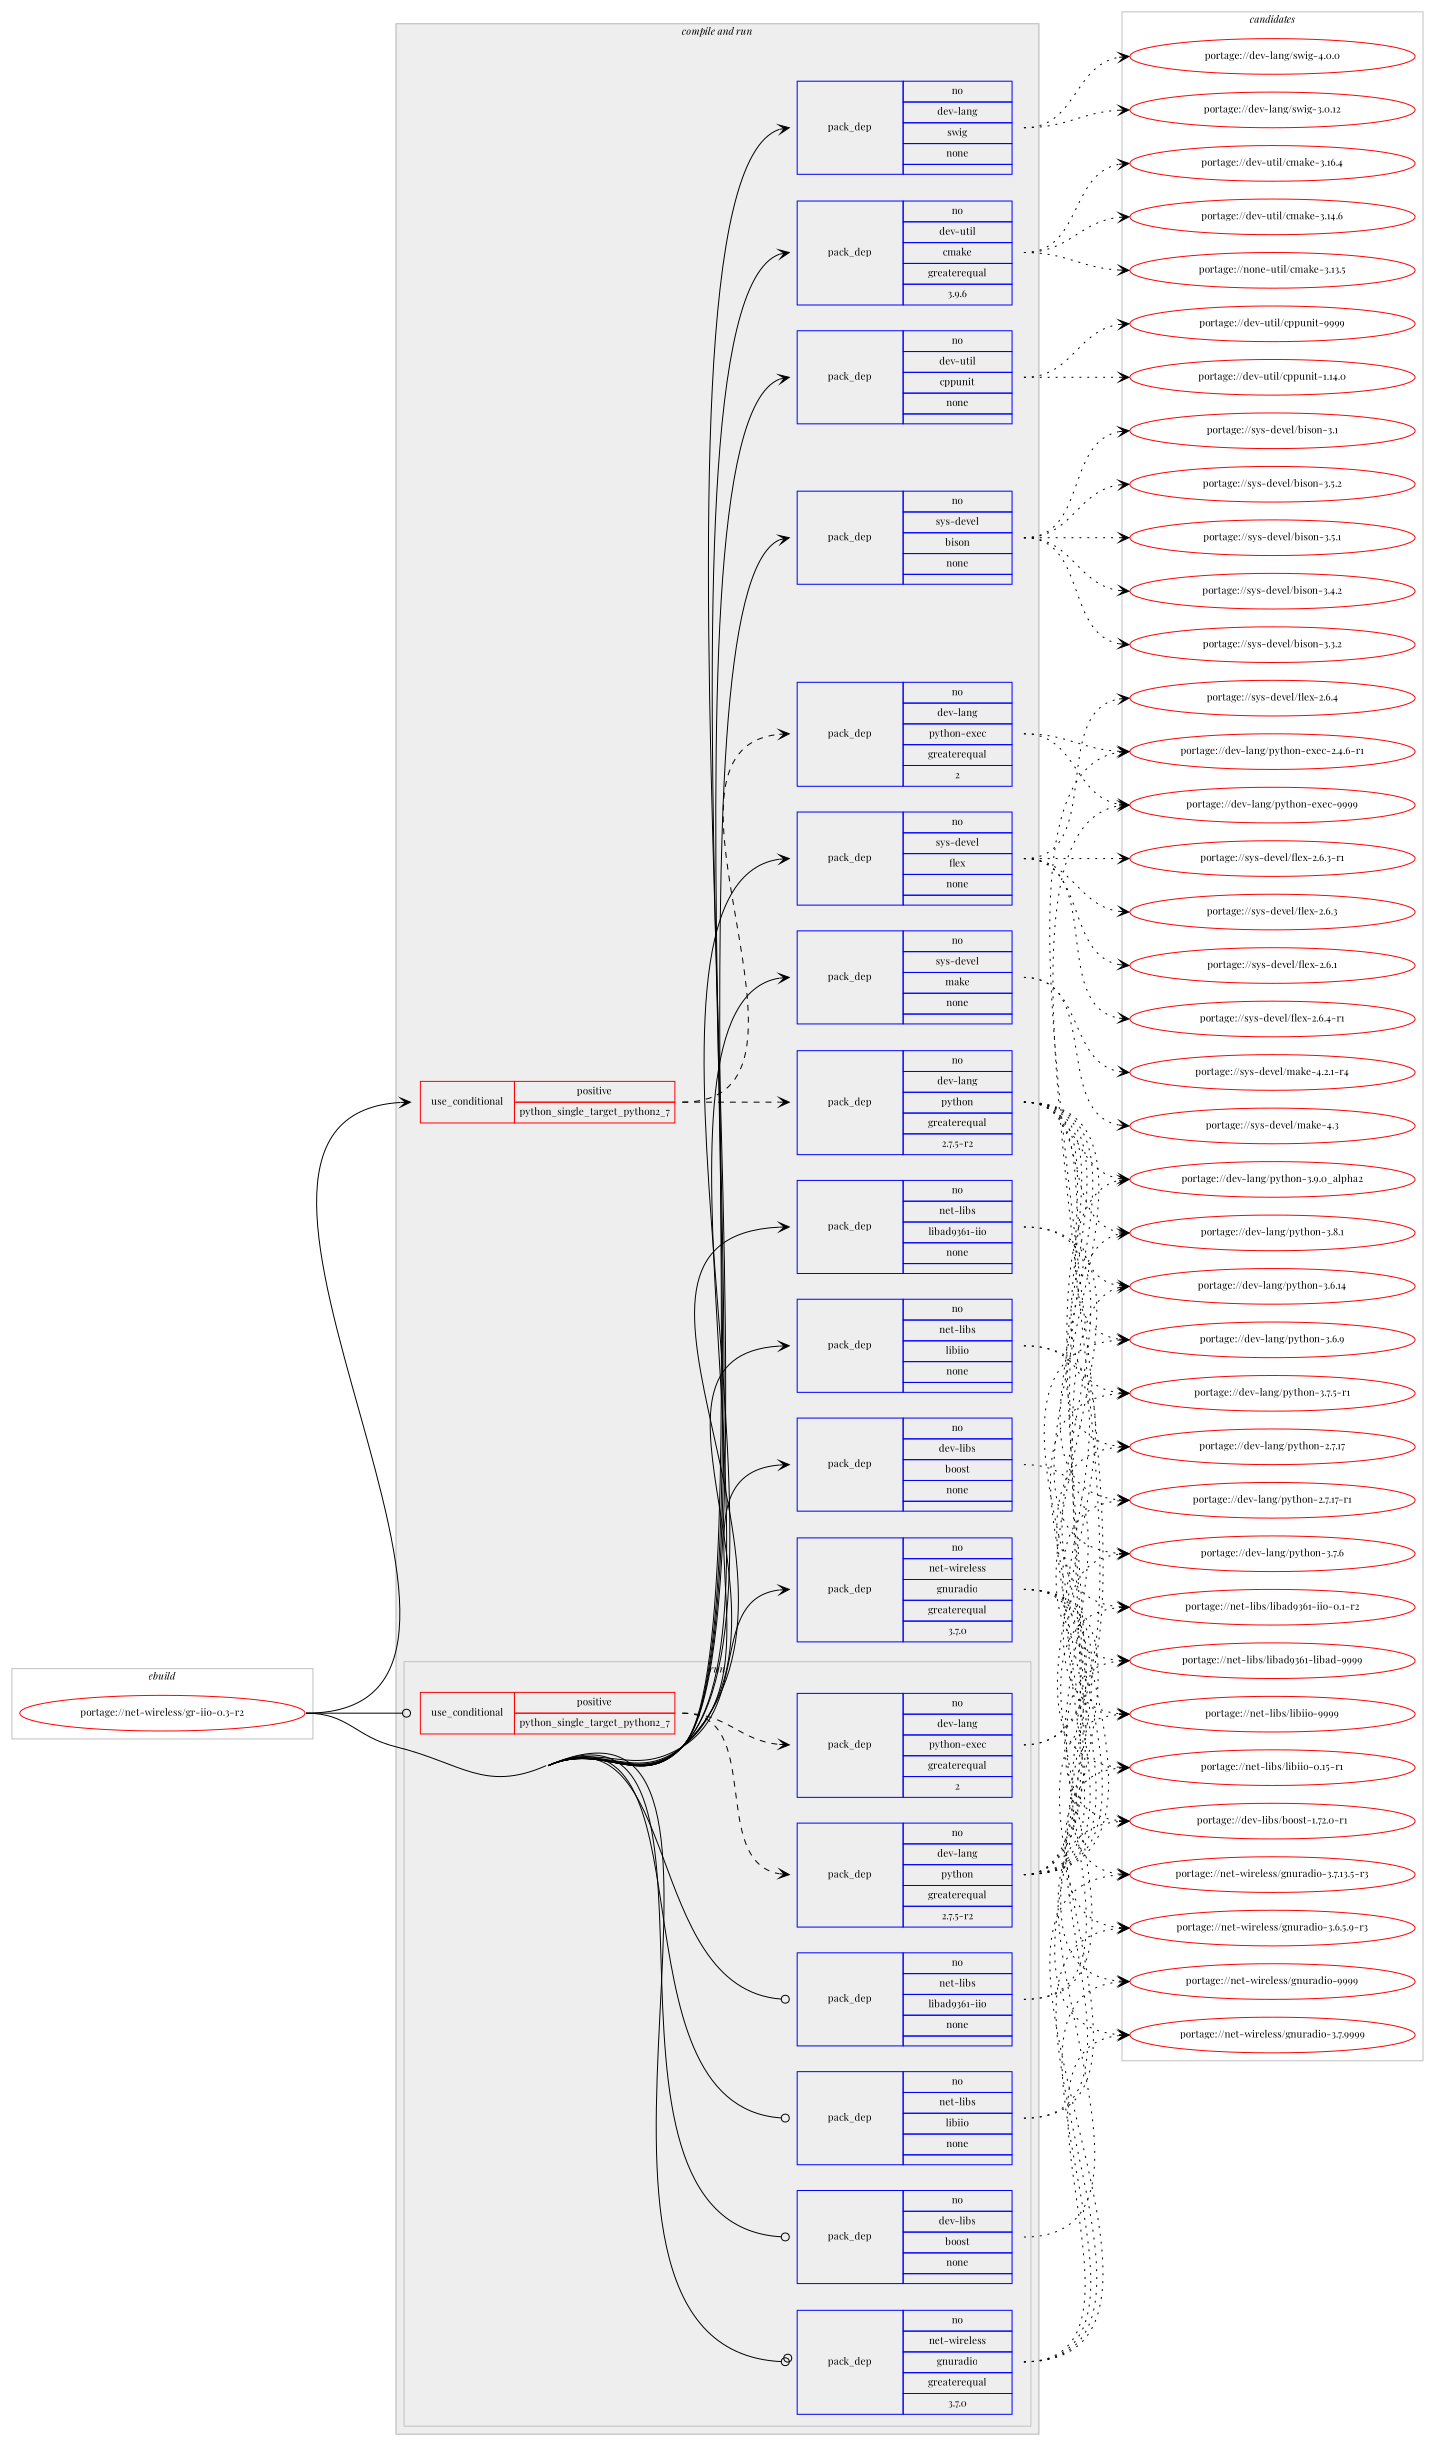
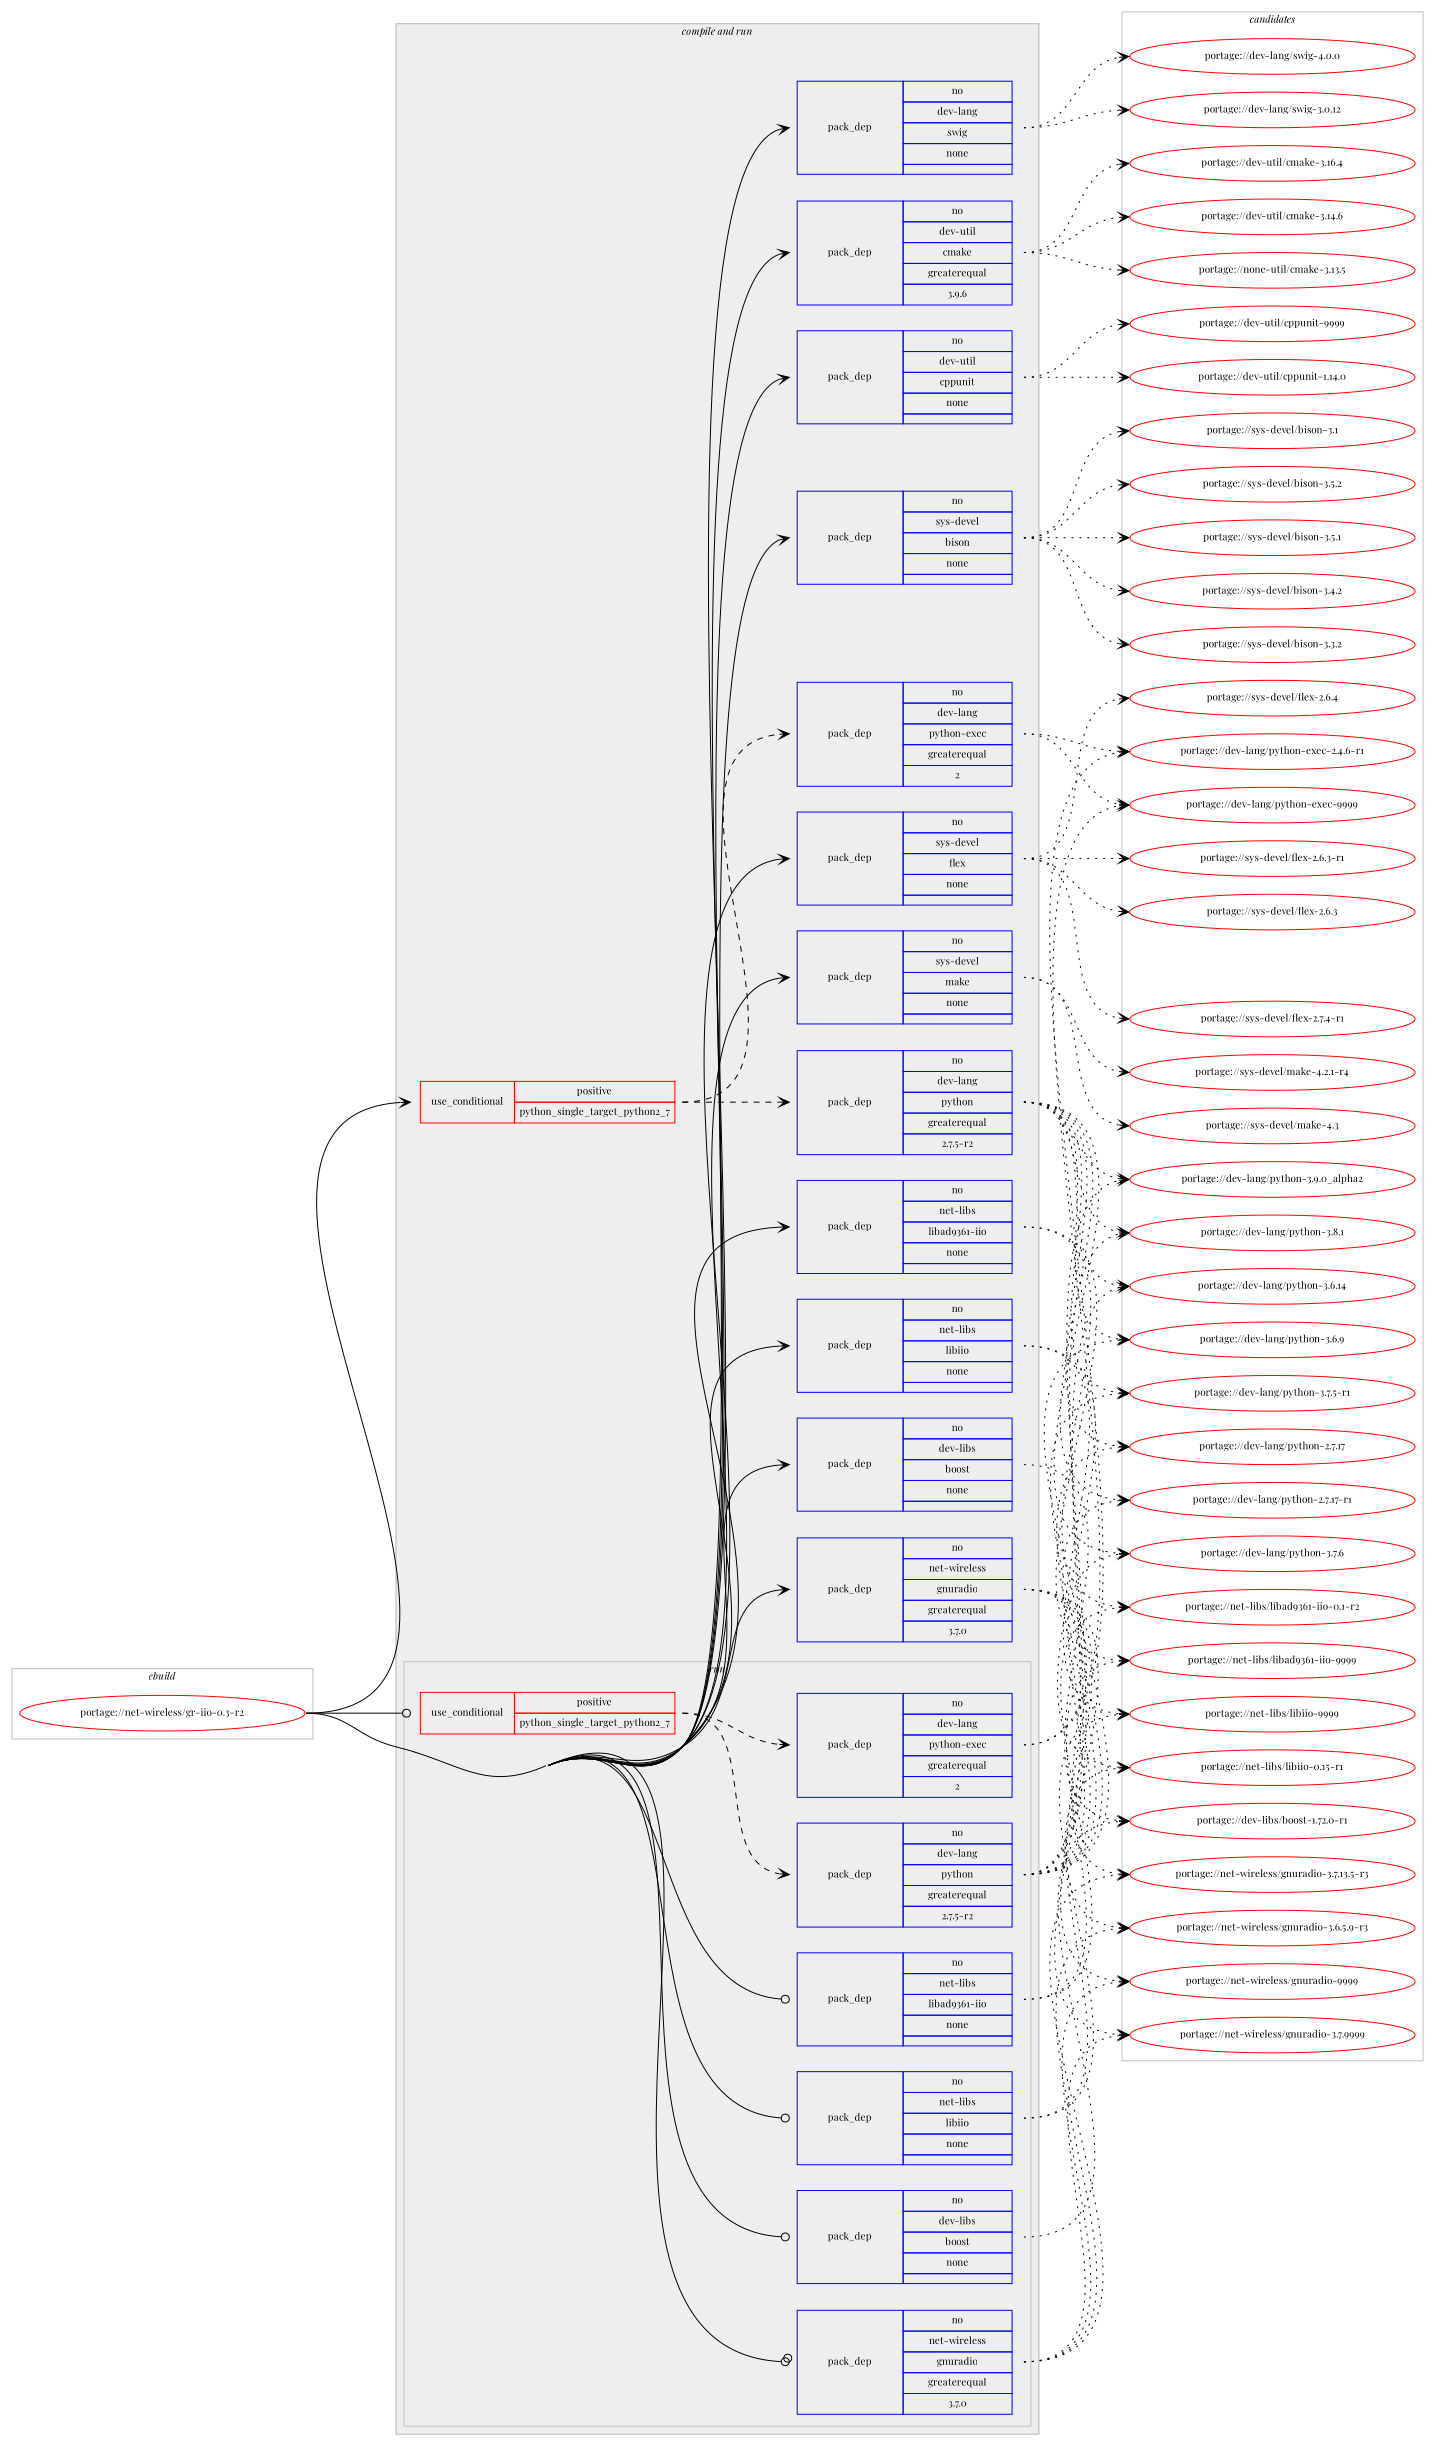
(1273, 966) -> none
(1273, 1019) -> (1273, 1019)
(1273, 1661) -> (1273, 1661)
